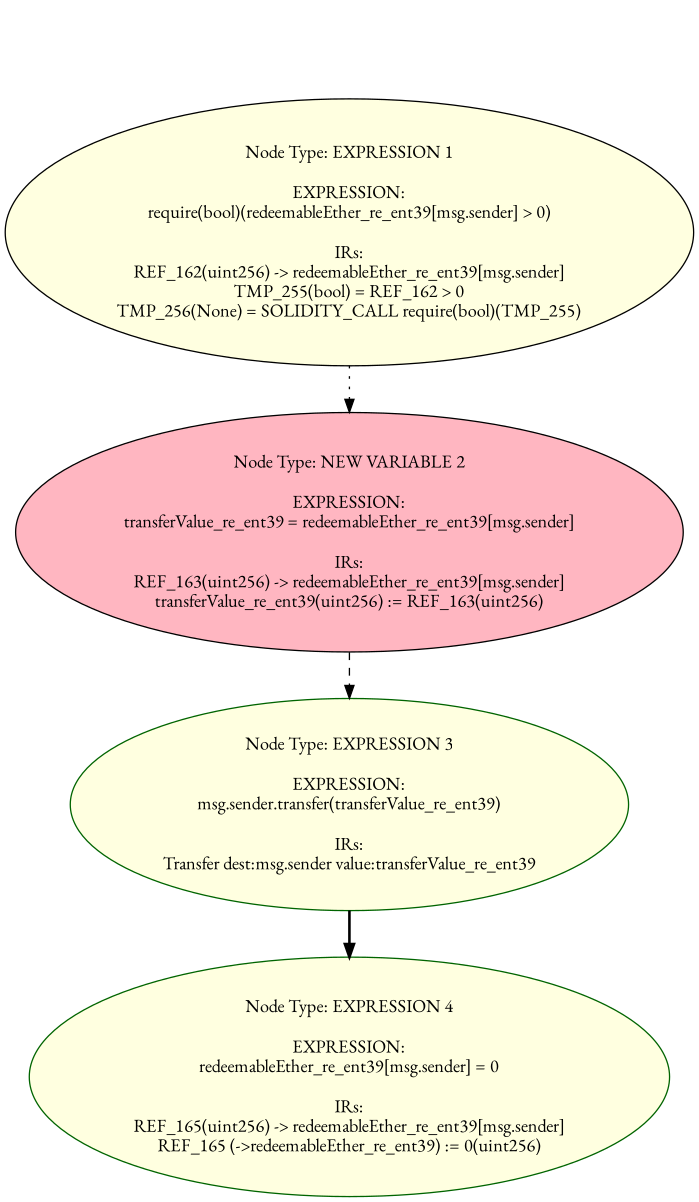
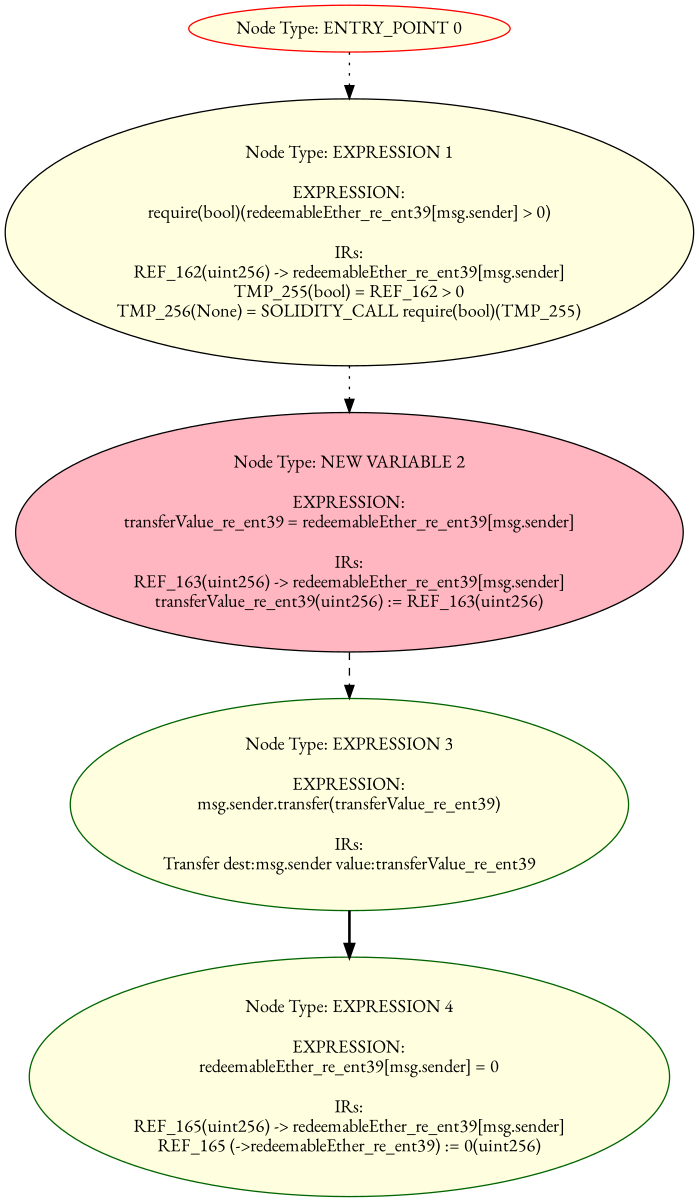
none -> (349, 29)
